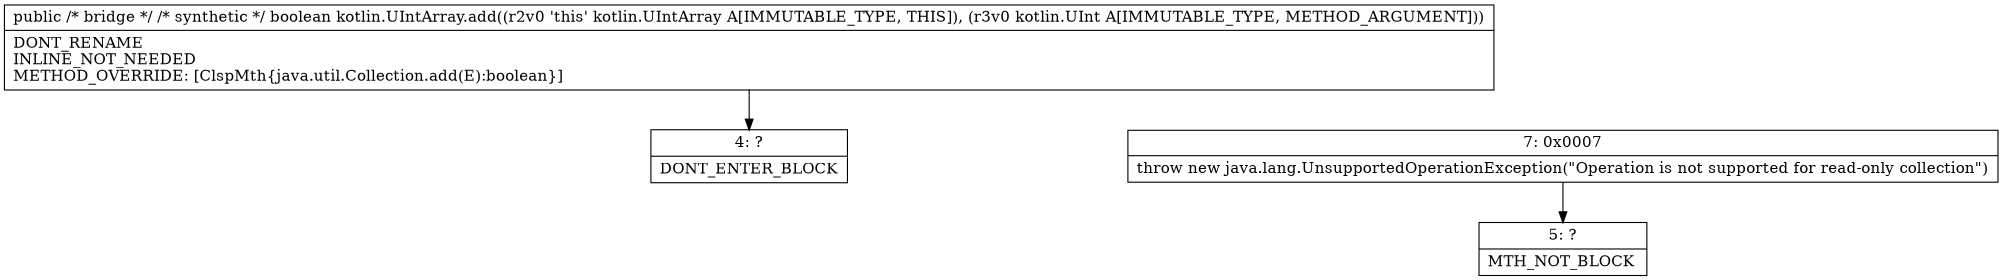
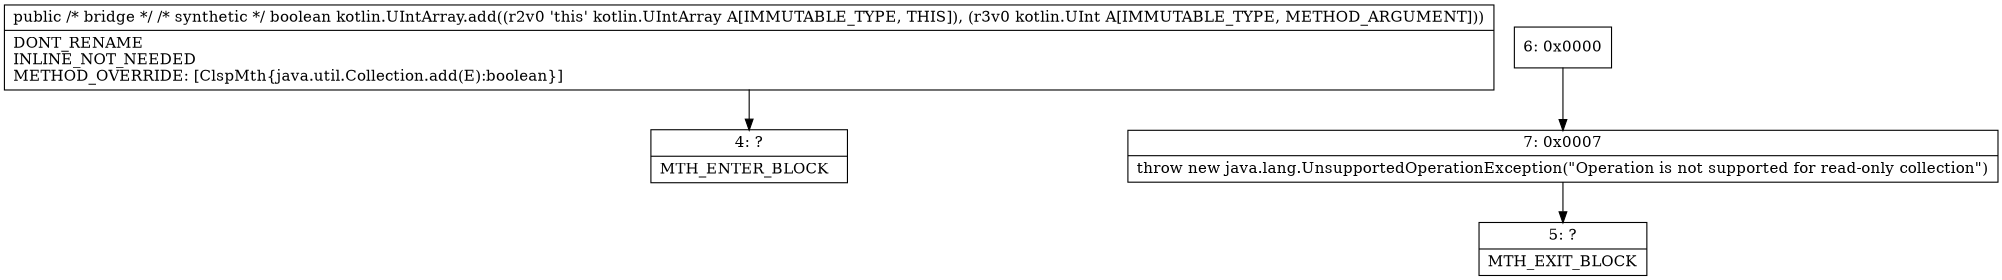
none -> (1563, 47)
(749, 169) -> (745, 169)
(1561, 262) -> (1563, 262)
